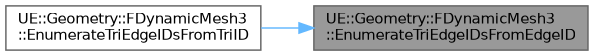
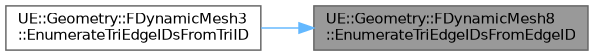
(451, 28) -> (451, 28)
